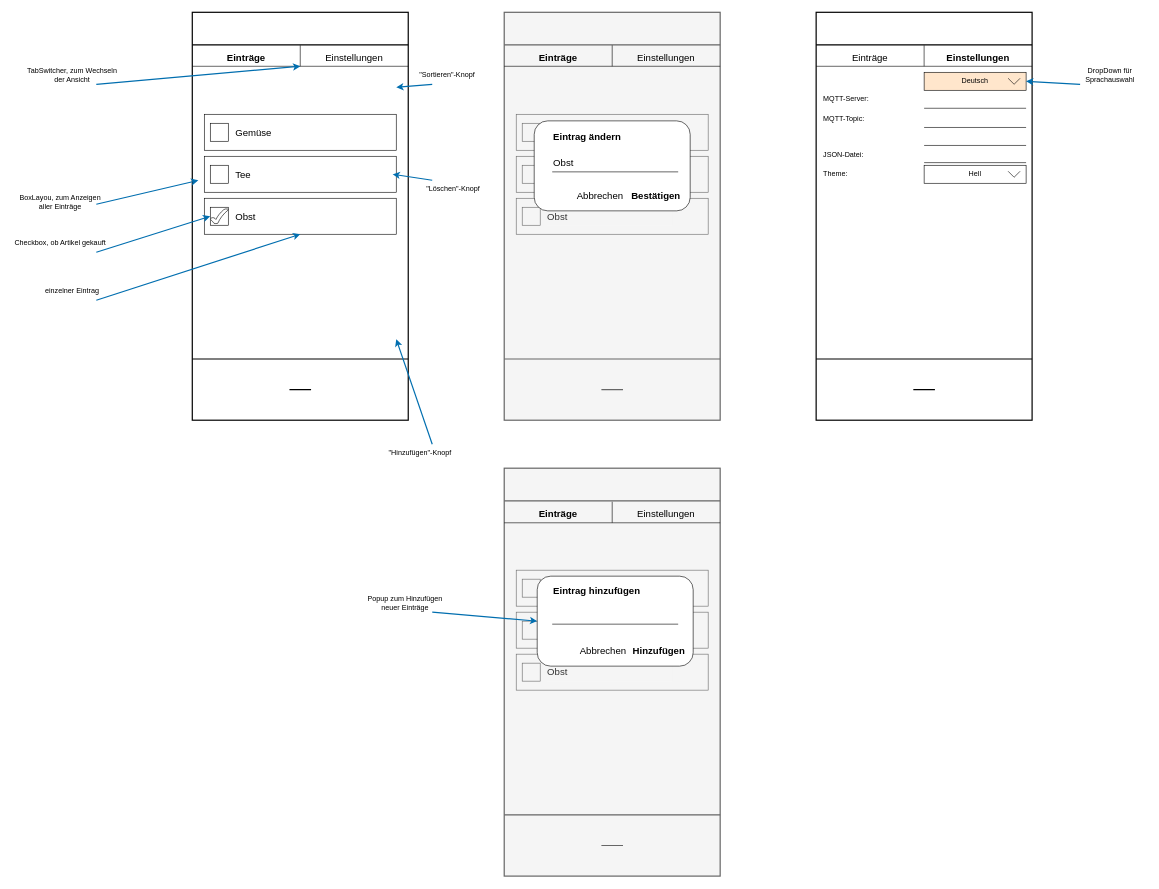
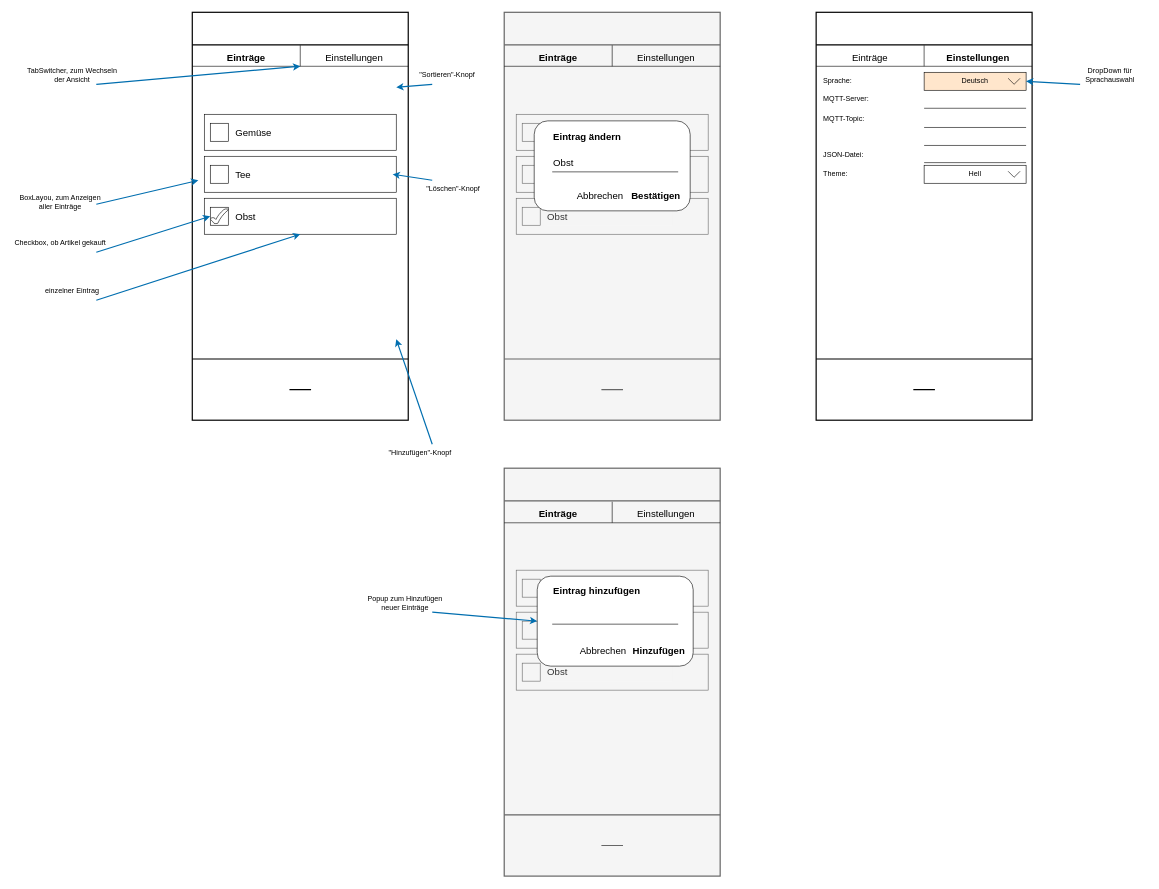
none -> (855, 81)
